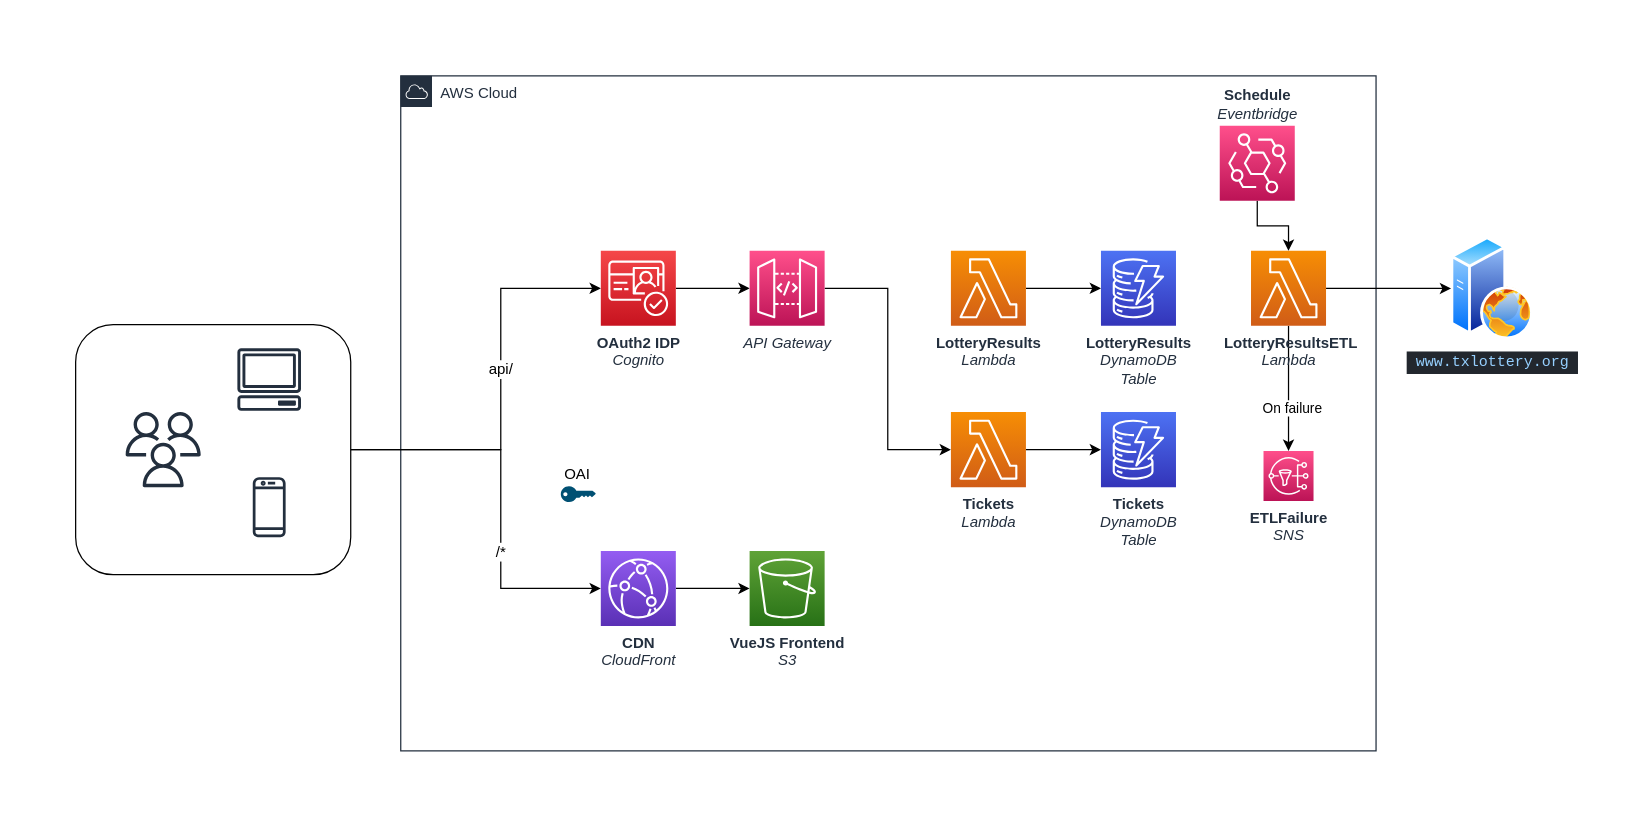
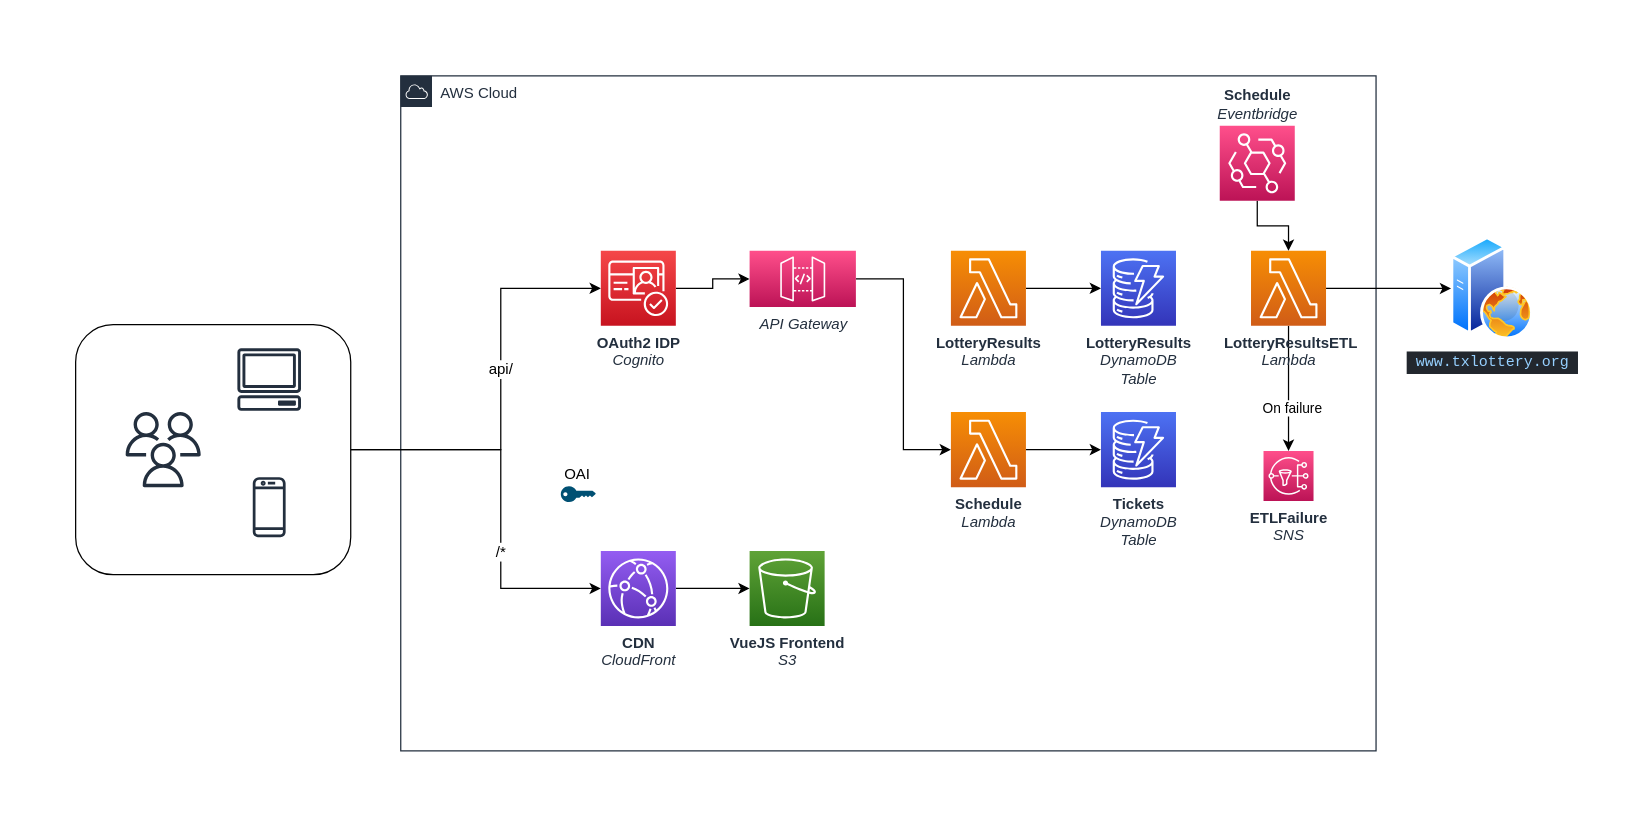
(787, 288) -> (803, 279)
(989, 514) -> (989, 514)
